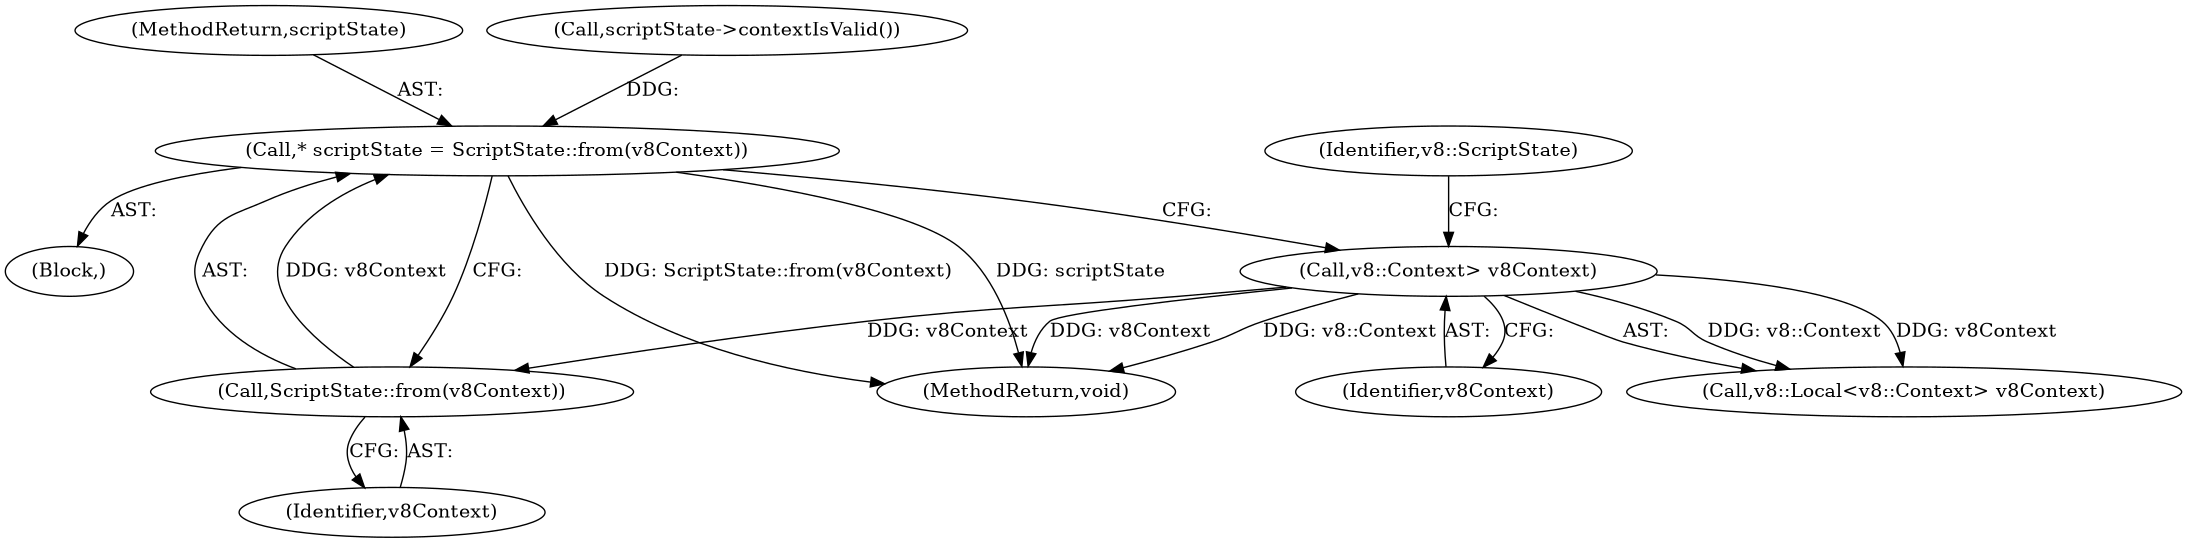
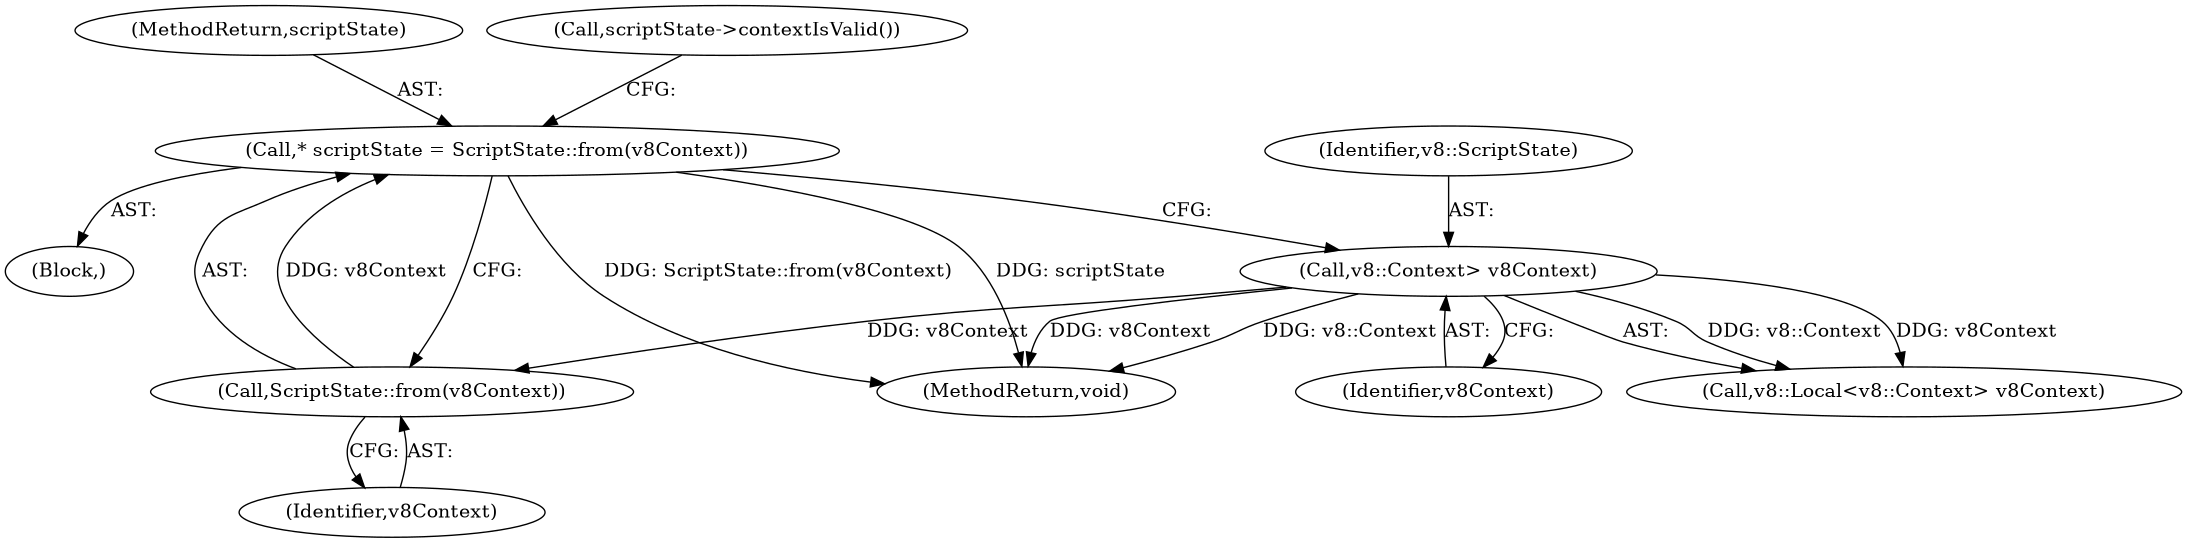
(656, 91) -> (654, 91)
(1477, 211) -> (1475, 211)
